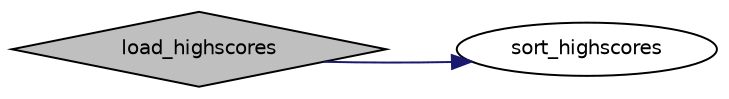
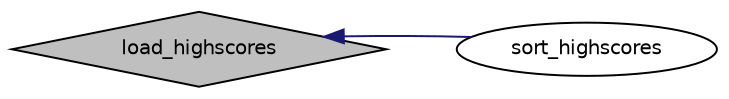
(388, 63) -> (408, 36)
